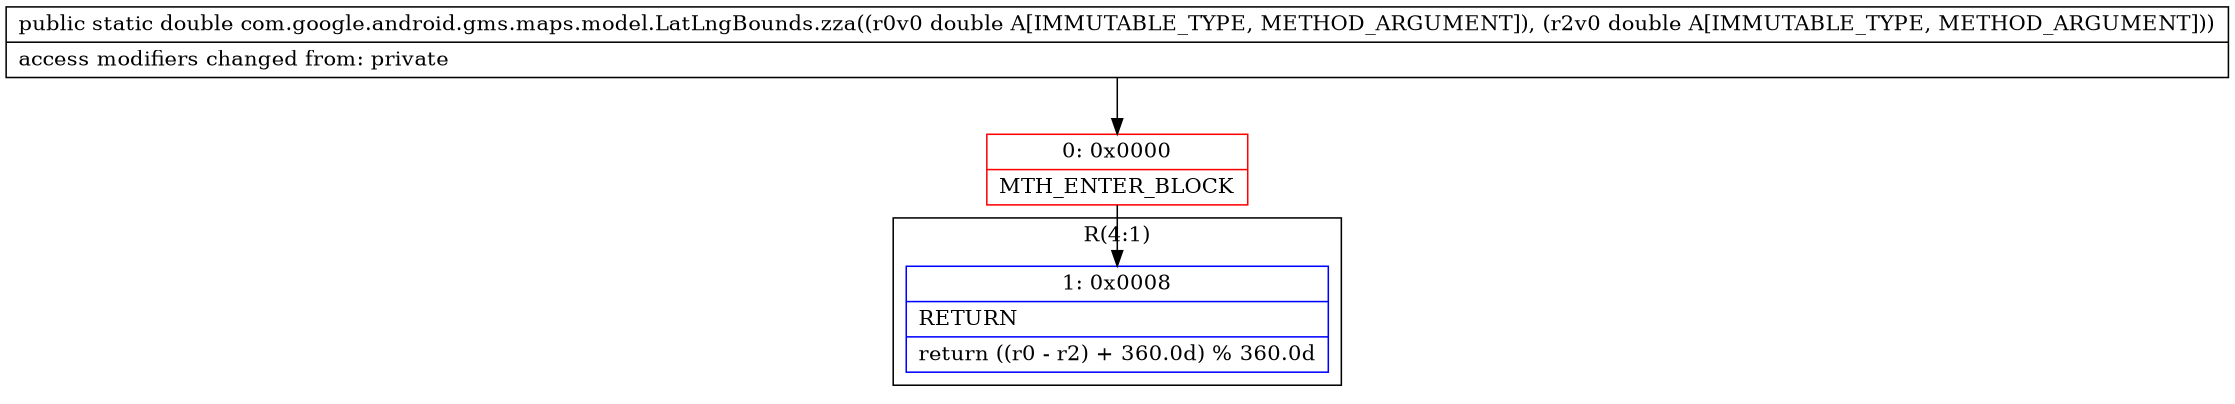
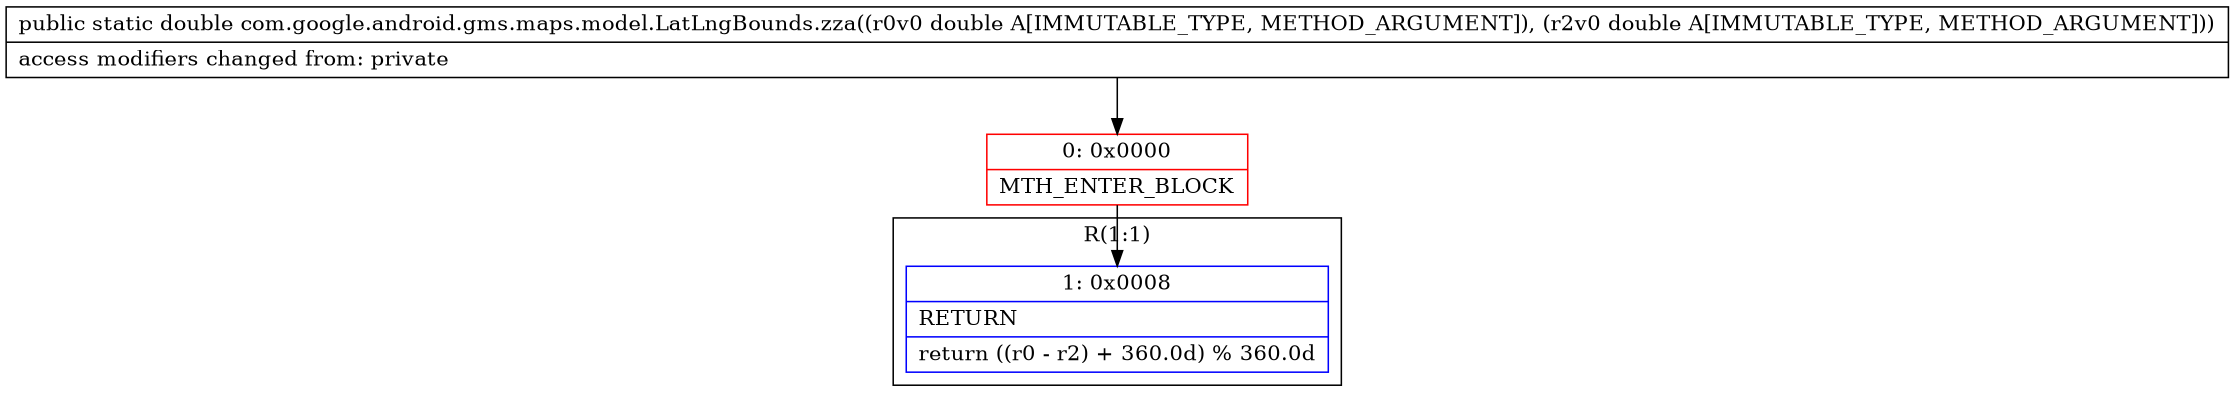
(1117, 236) -> (1117, 236)
